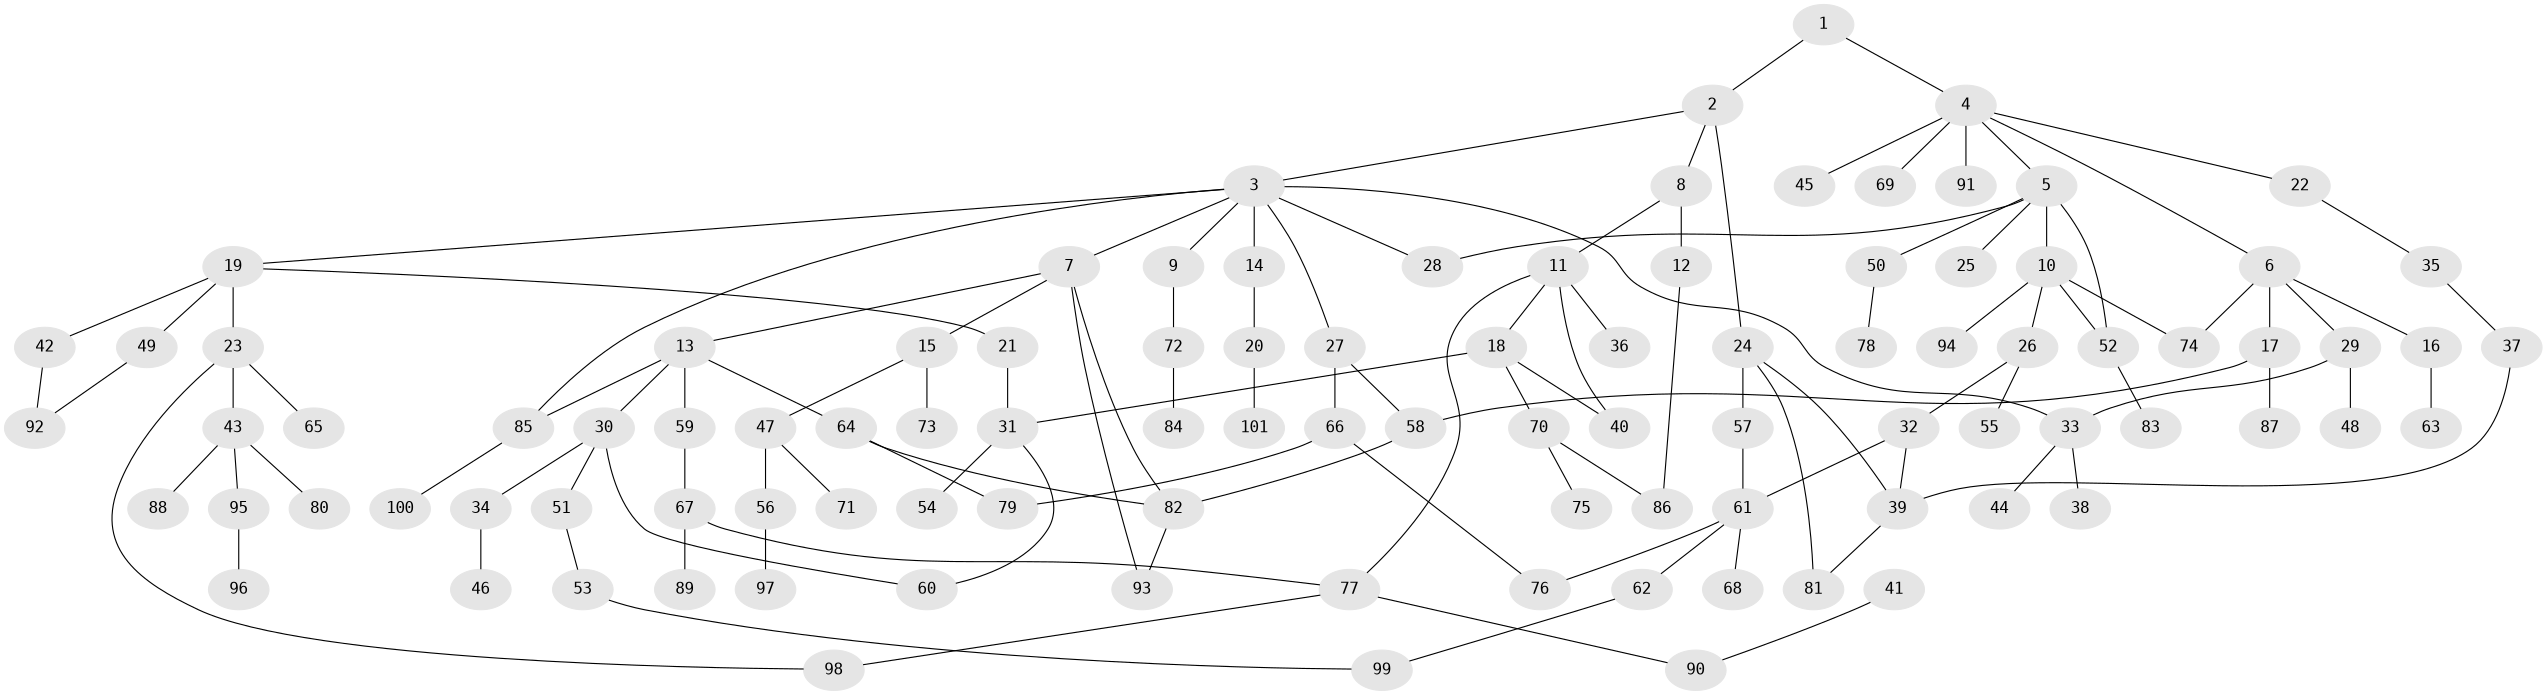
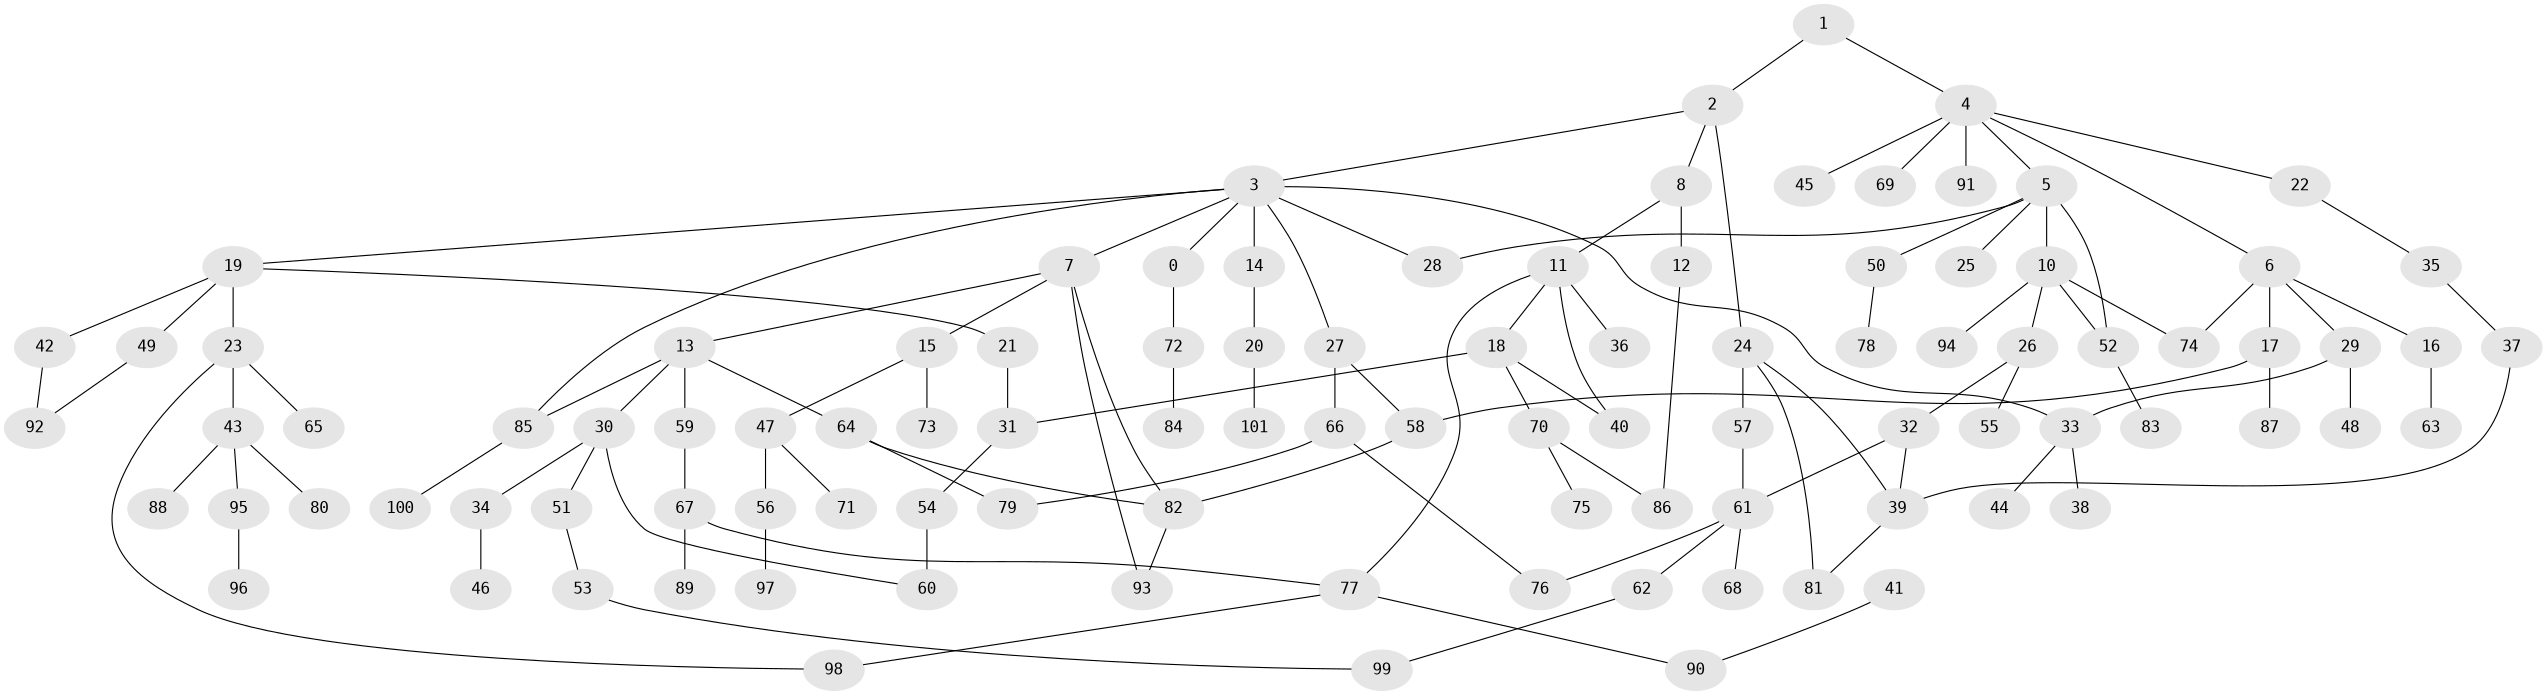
(1174, 267) -> (1174, 267)
(1043, 536) -> (927, 549)
